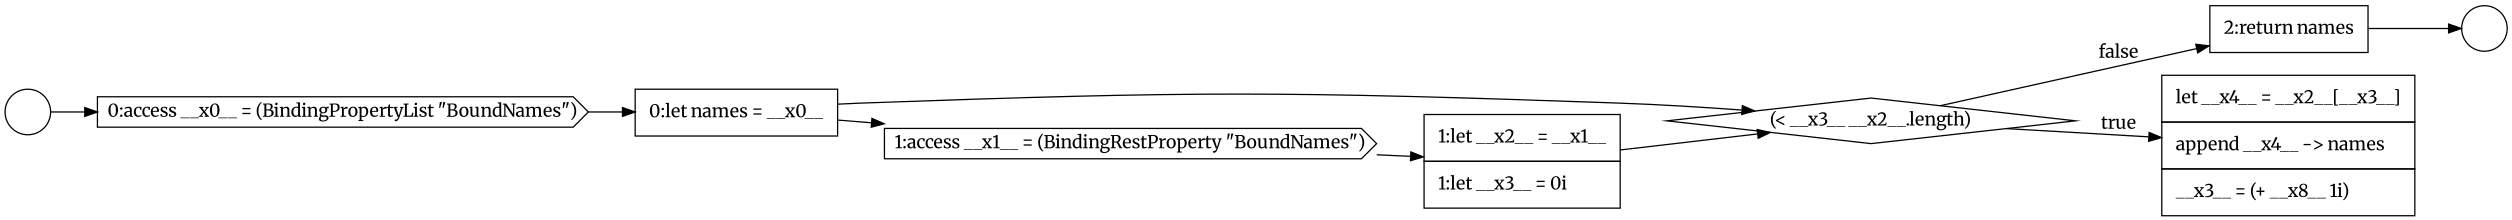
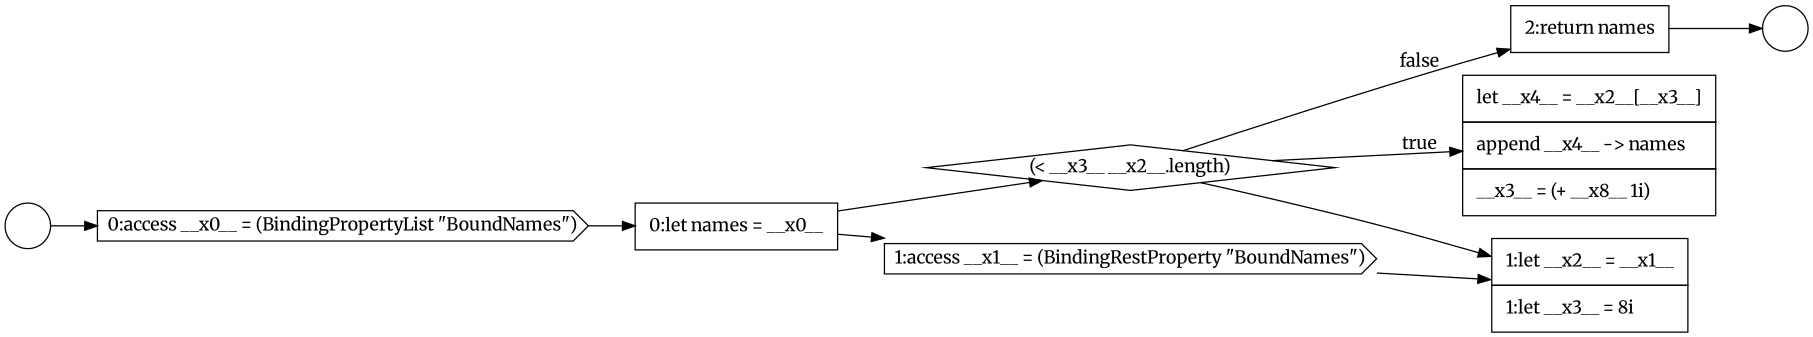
(1689, 142) -> (1340, 215)
(1503, 184) -> (1570, 308)
